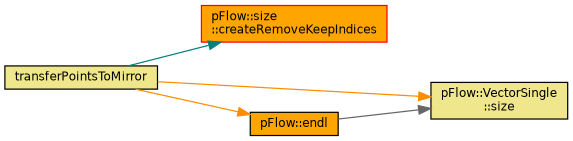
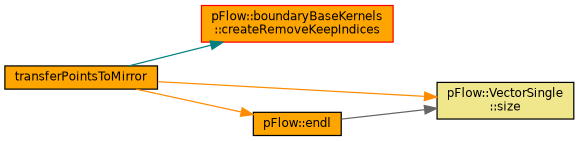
(294, 24) -> (297, 24)
(81, 78) -> (81, 78)
